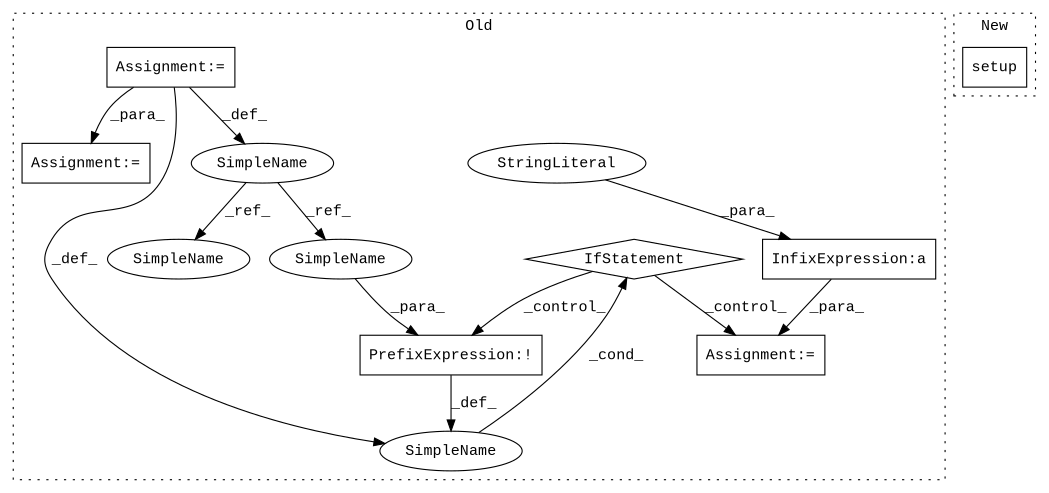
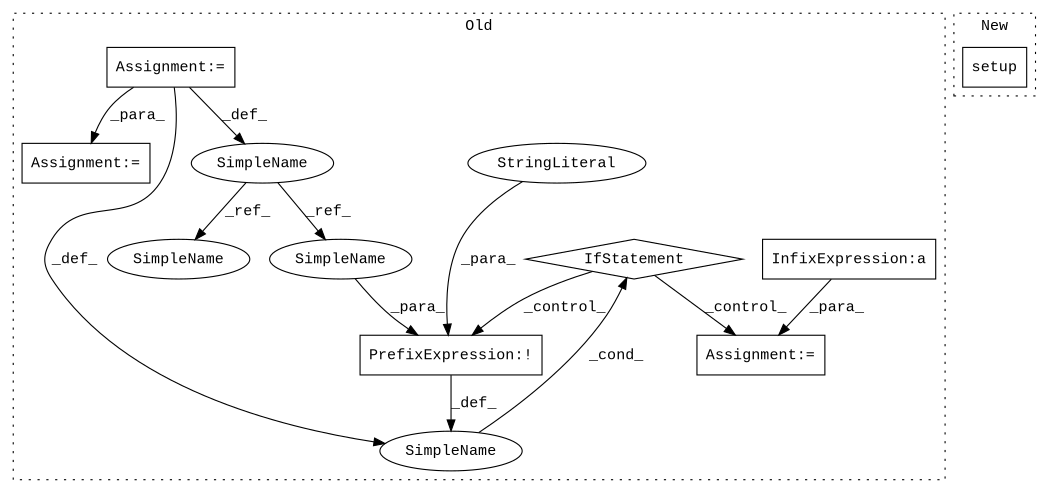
(693, 208) -> (461, 240)
